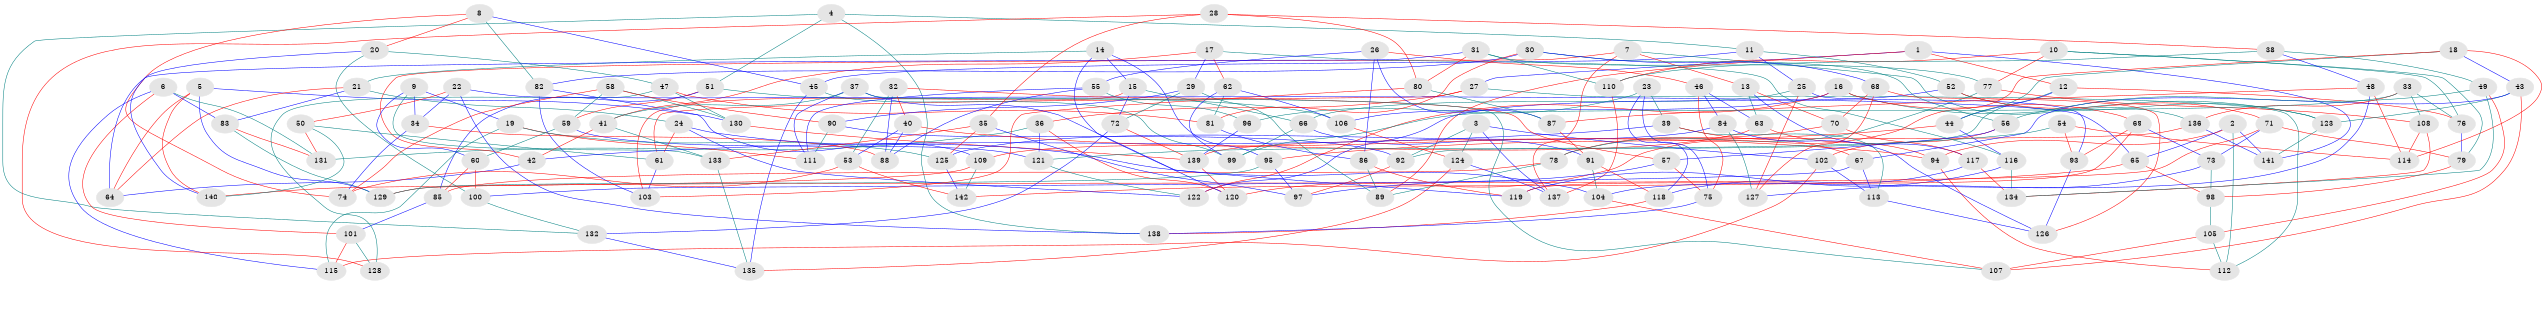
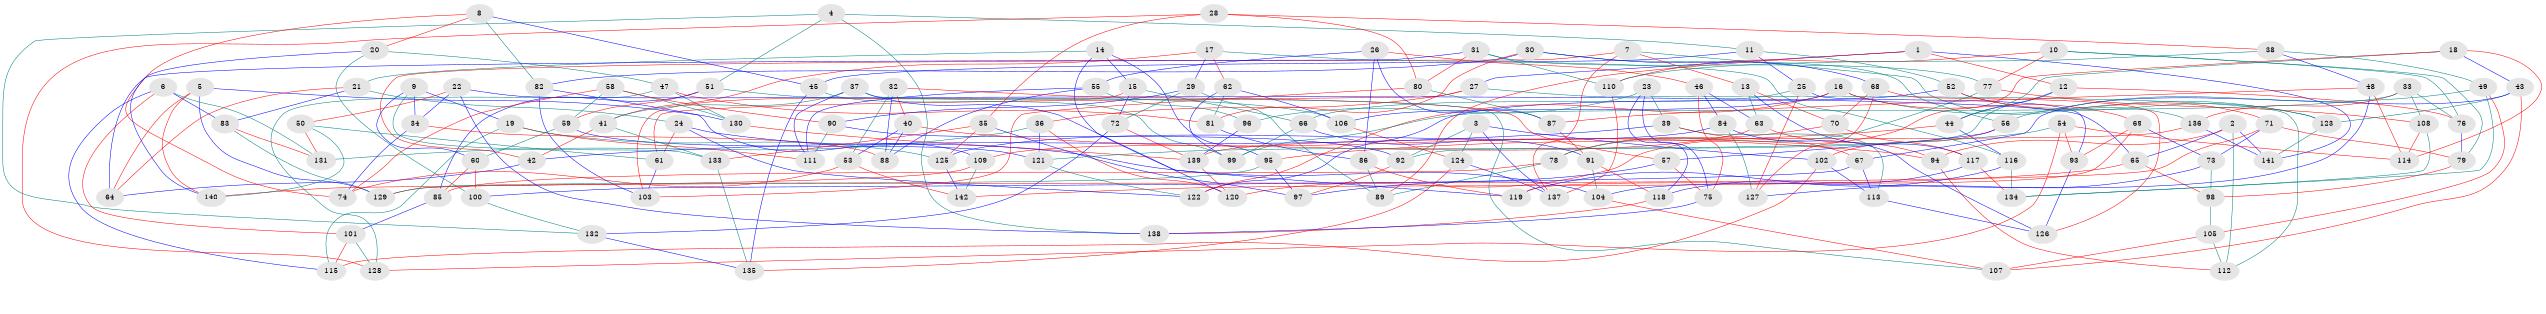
(2245, 185) -> (2245, 185)
none -> (1254, 249)
